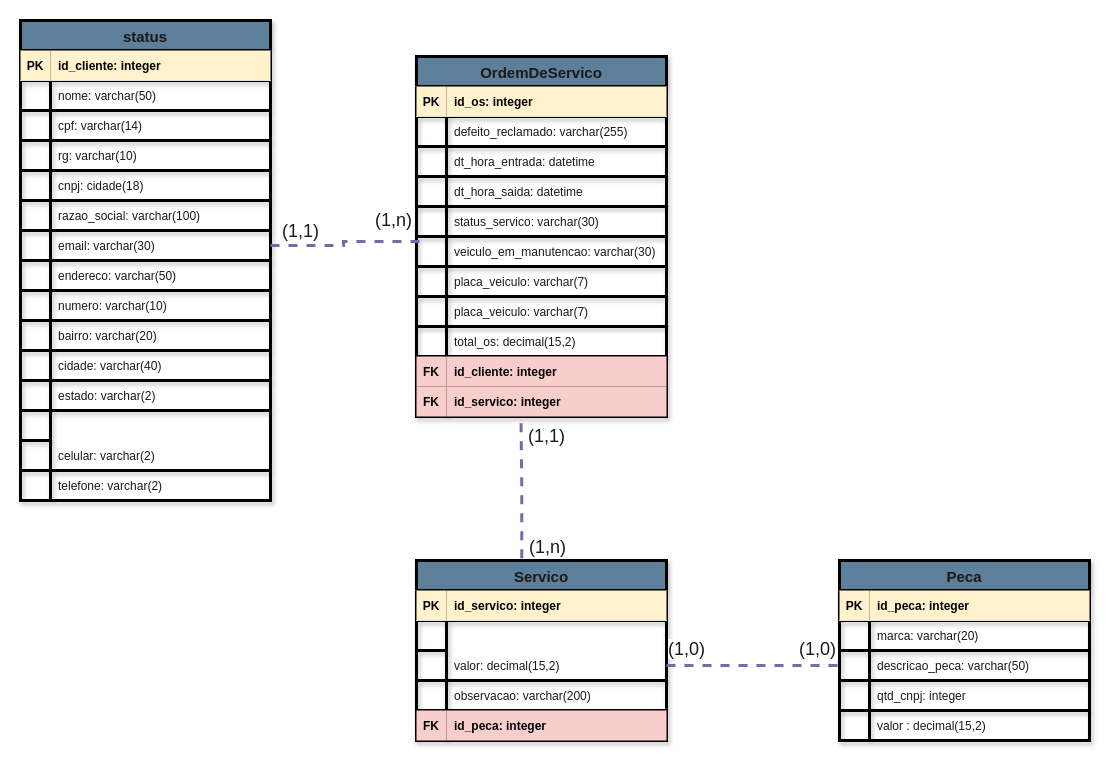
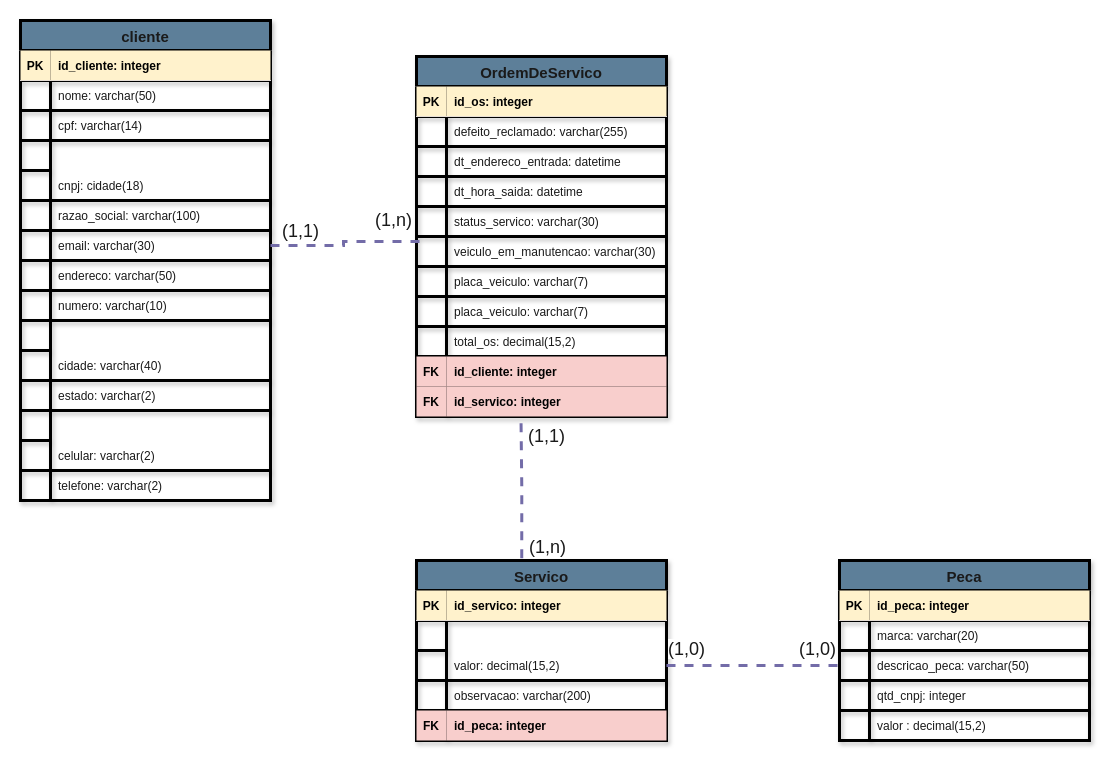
(145, 37) -> (145, 37)
(161, 156) -> none
(533, 162) -> (547, 162)
(161, 336) -> none
